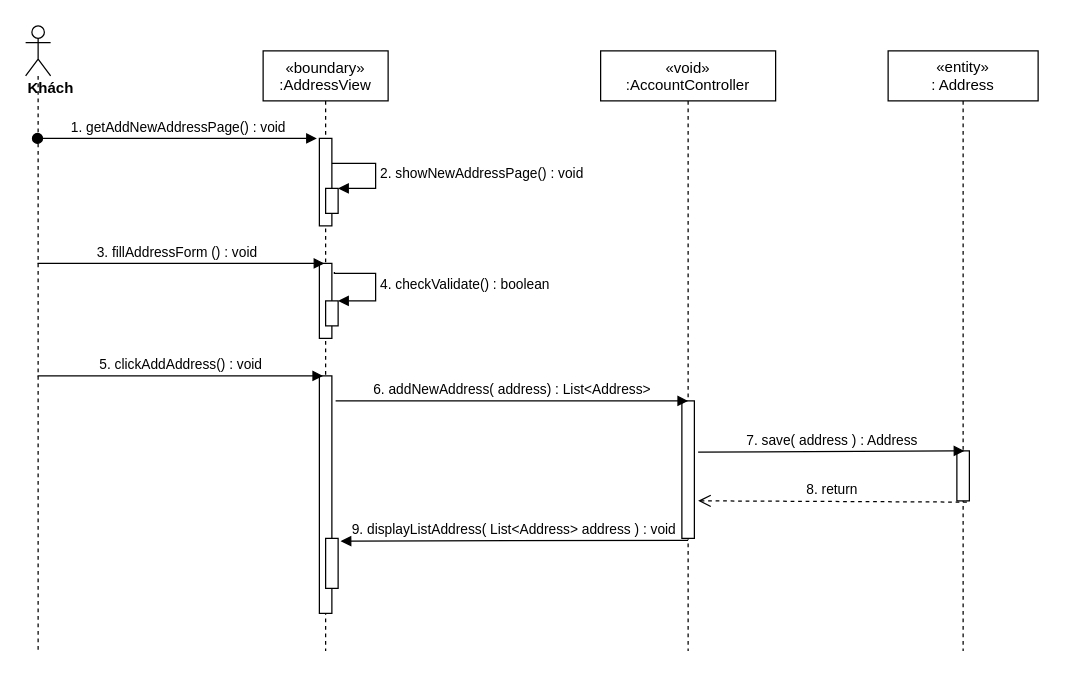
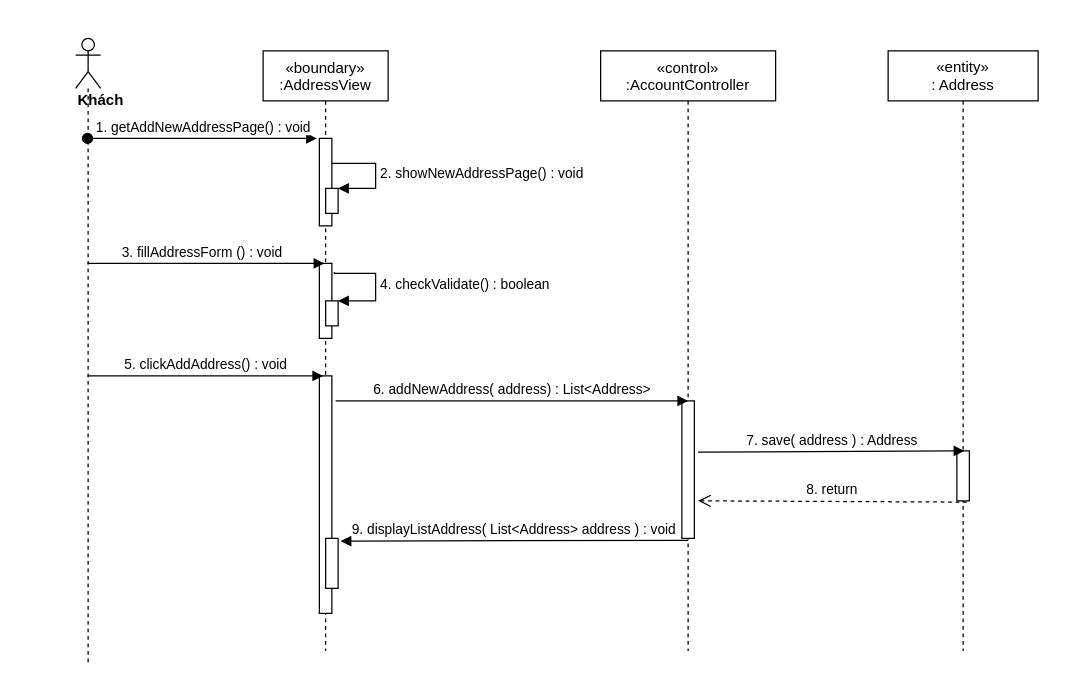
(688, 68) -> (688, 68)
(38, 338) -> (88, 351)
